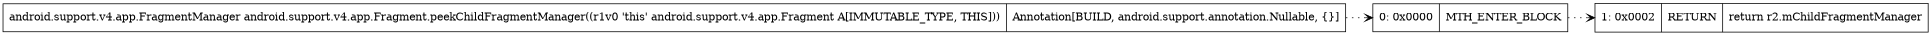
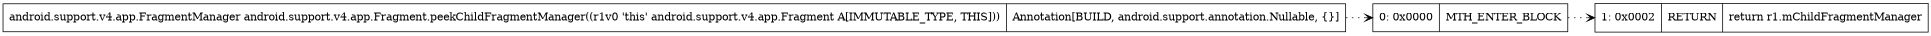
(1825, 17) -> (1825, 17)
